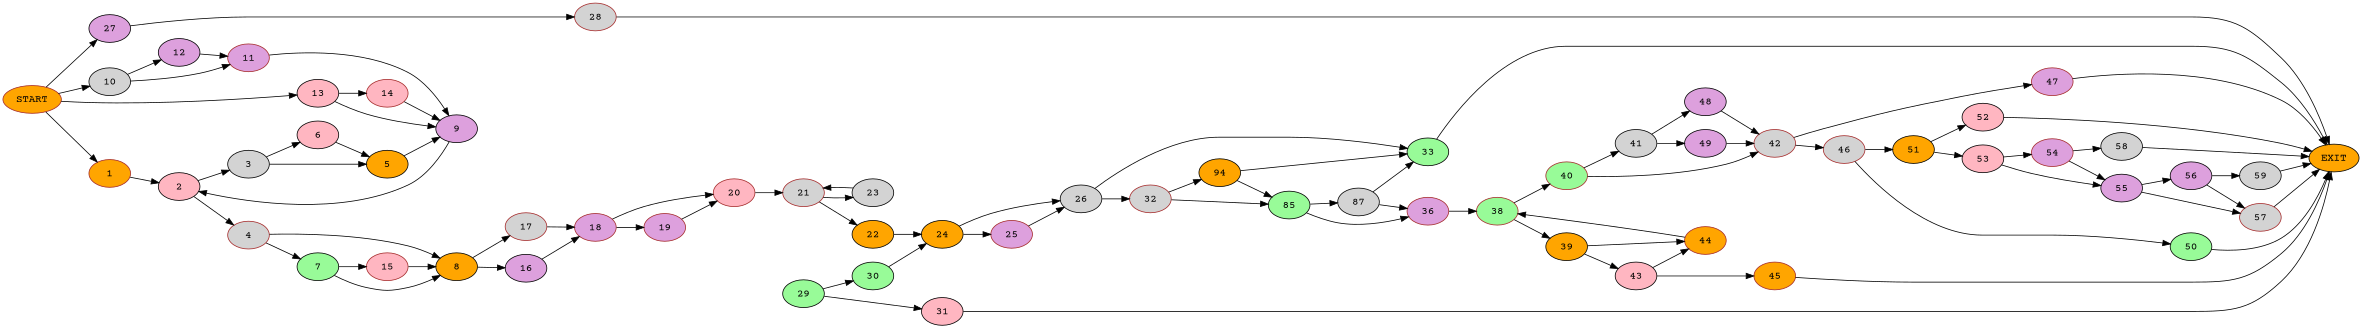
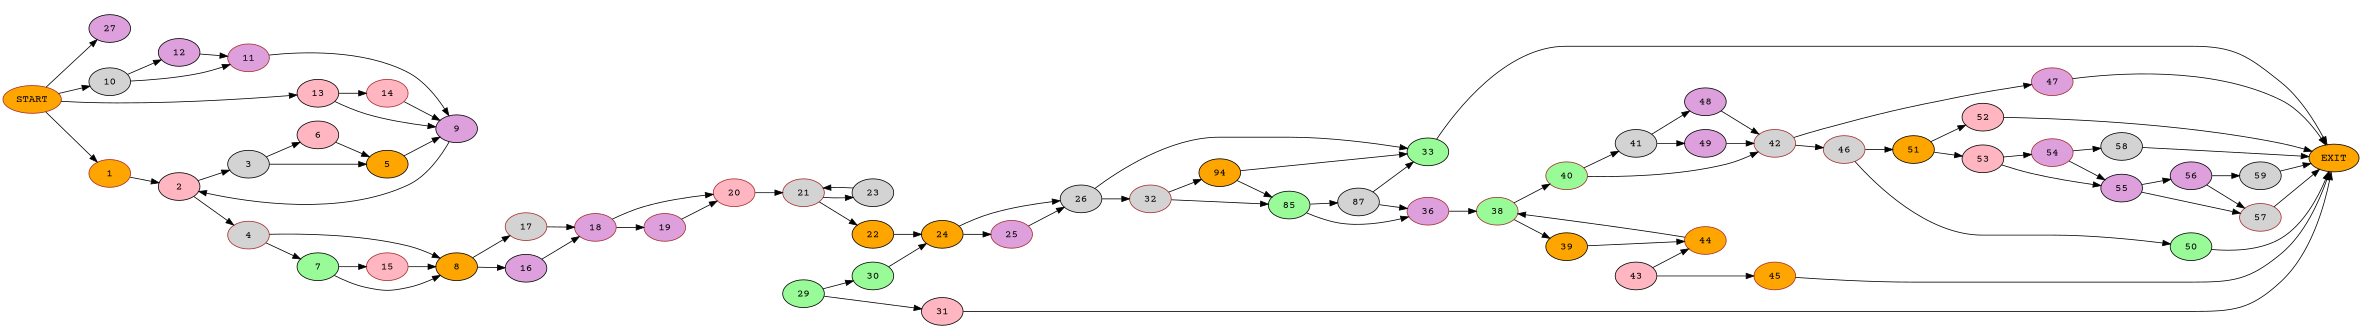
(595, 17) -> none
(1598, 260) -> none
